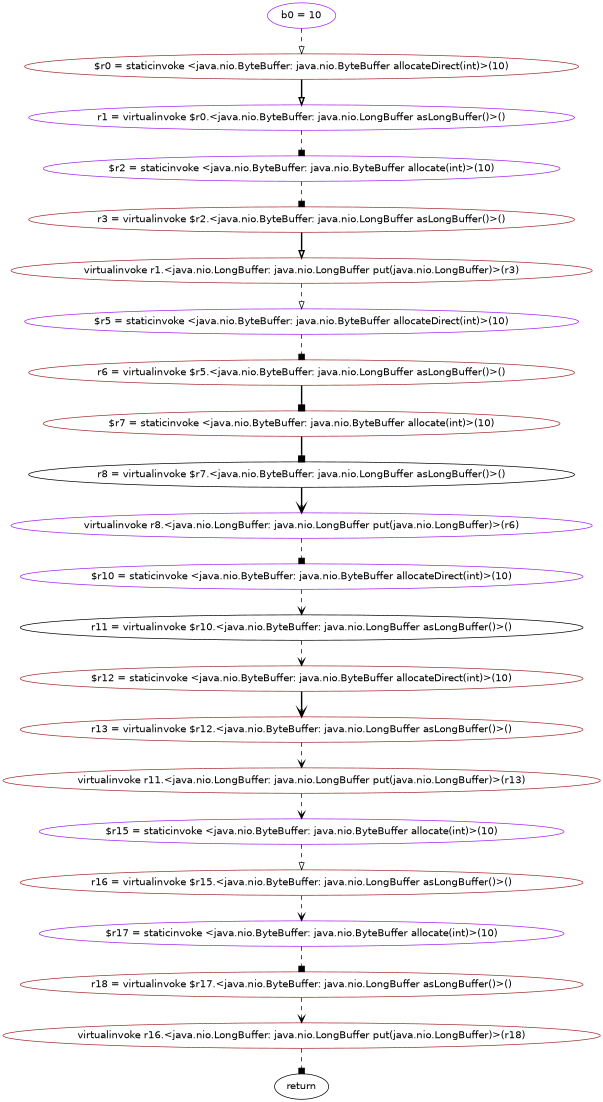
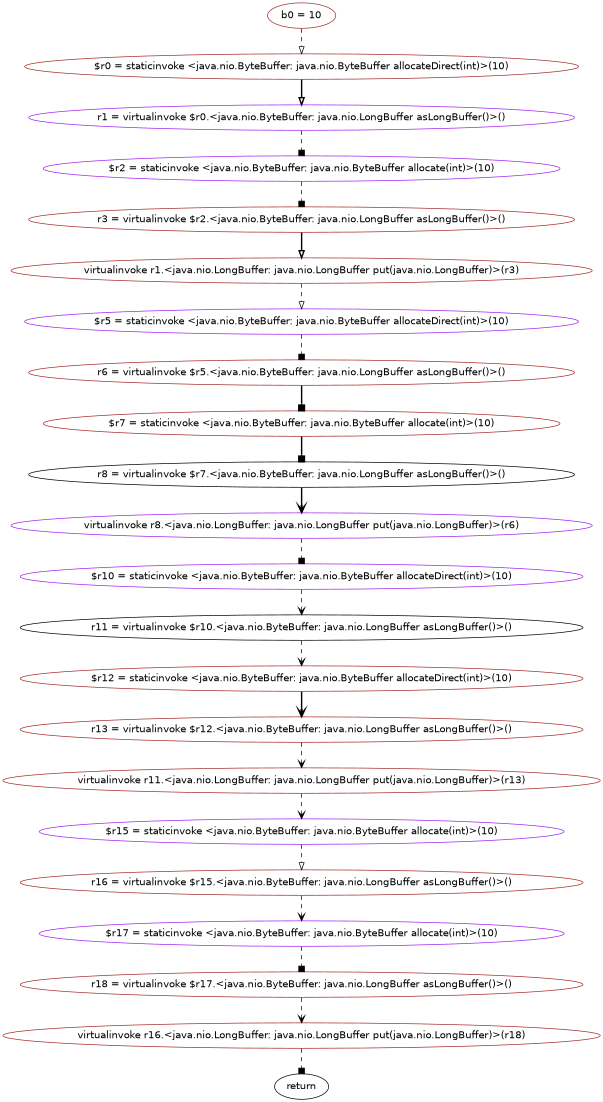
(302, 16) -> (302, 16)
